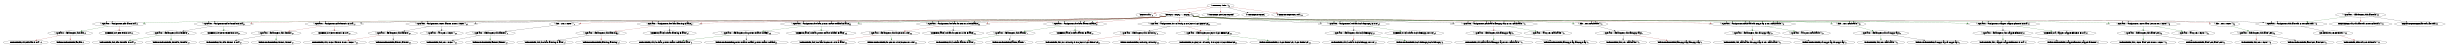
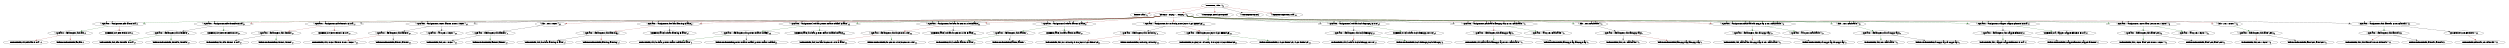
(2327, 19) -> (2384, 28)
